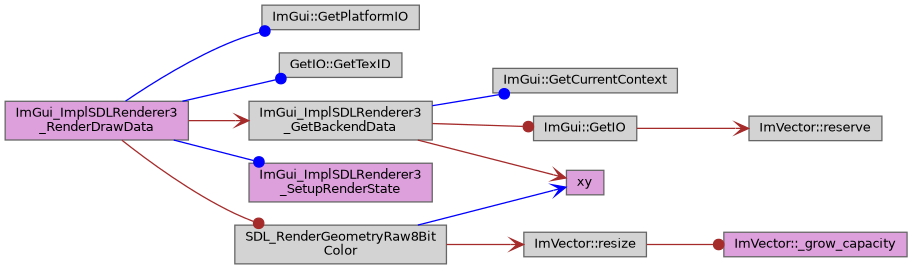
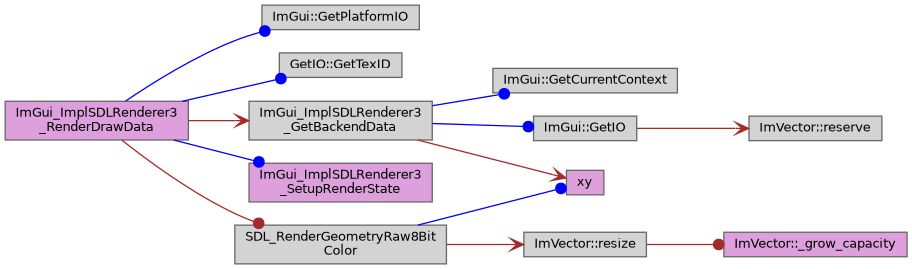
(478, 125) -> (478, 125)
(486, 208) -> (487, 207)
